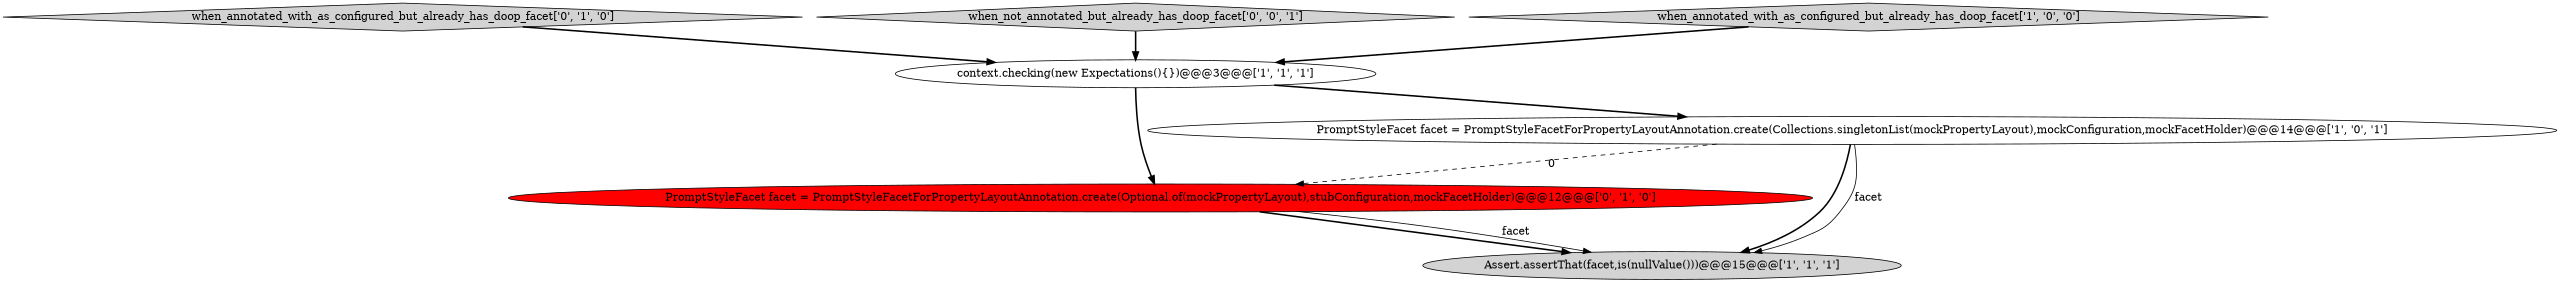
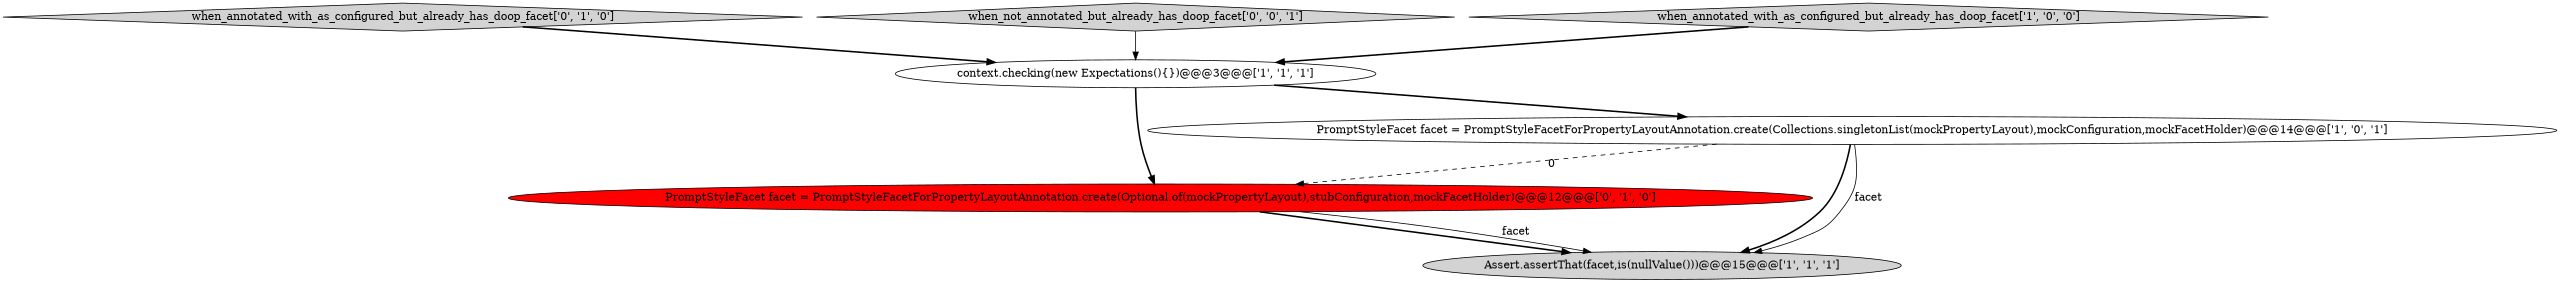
(1136, 42) -> (1136, 42)
